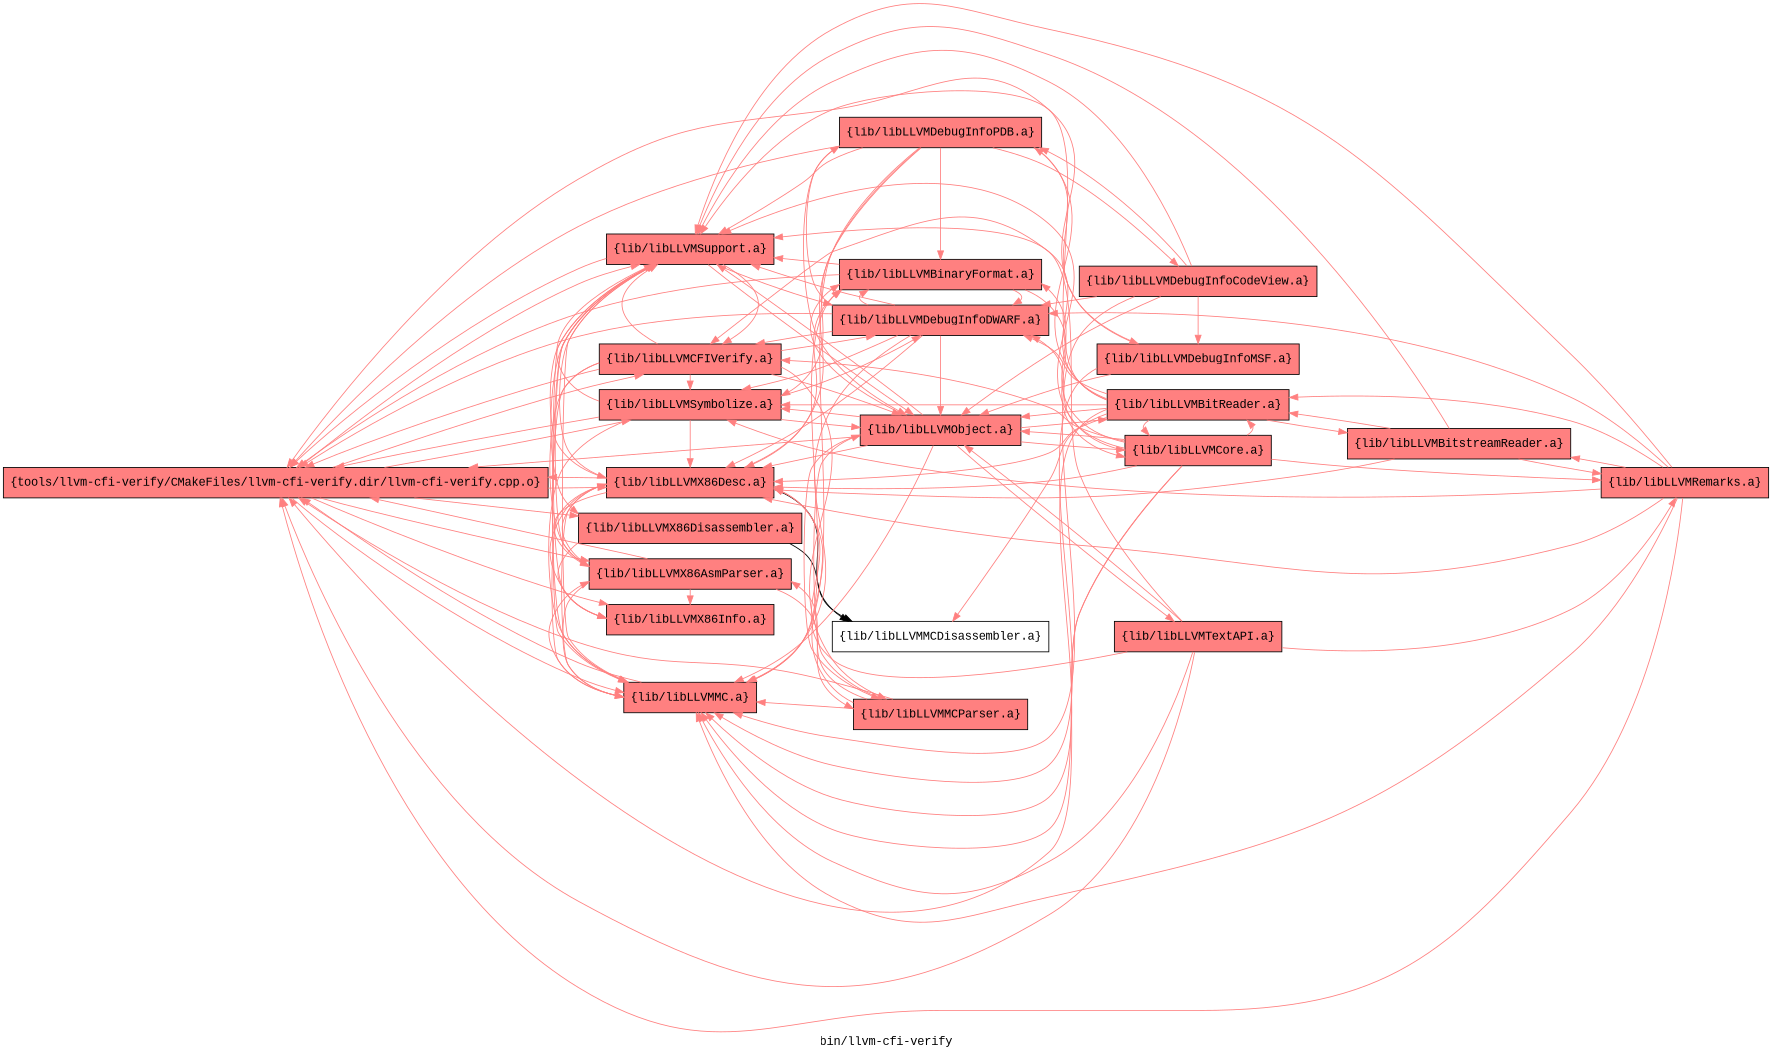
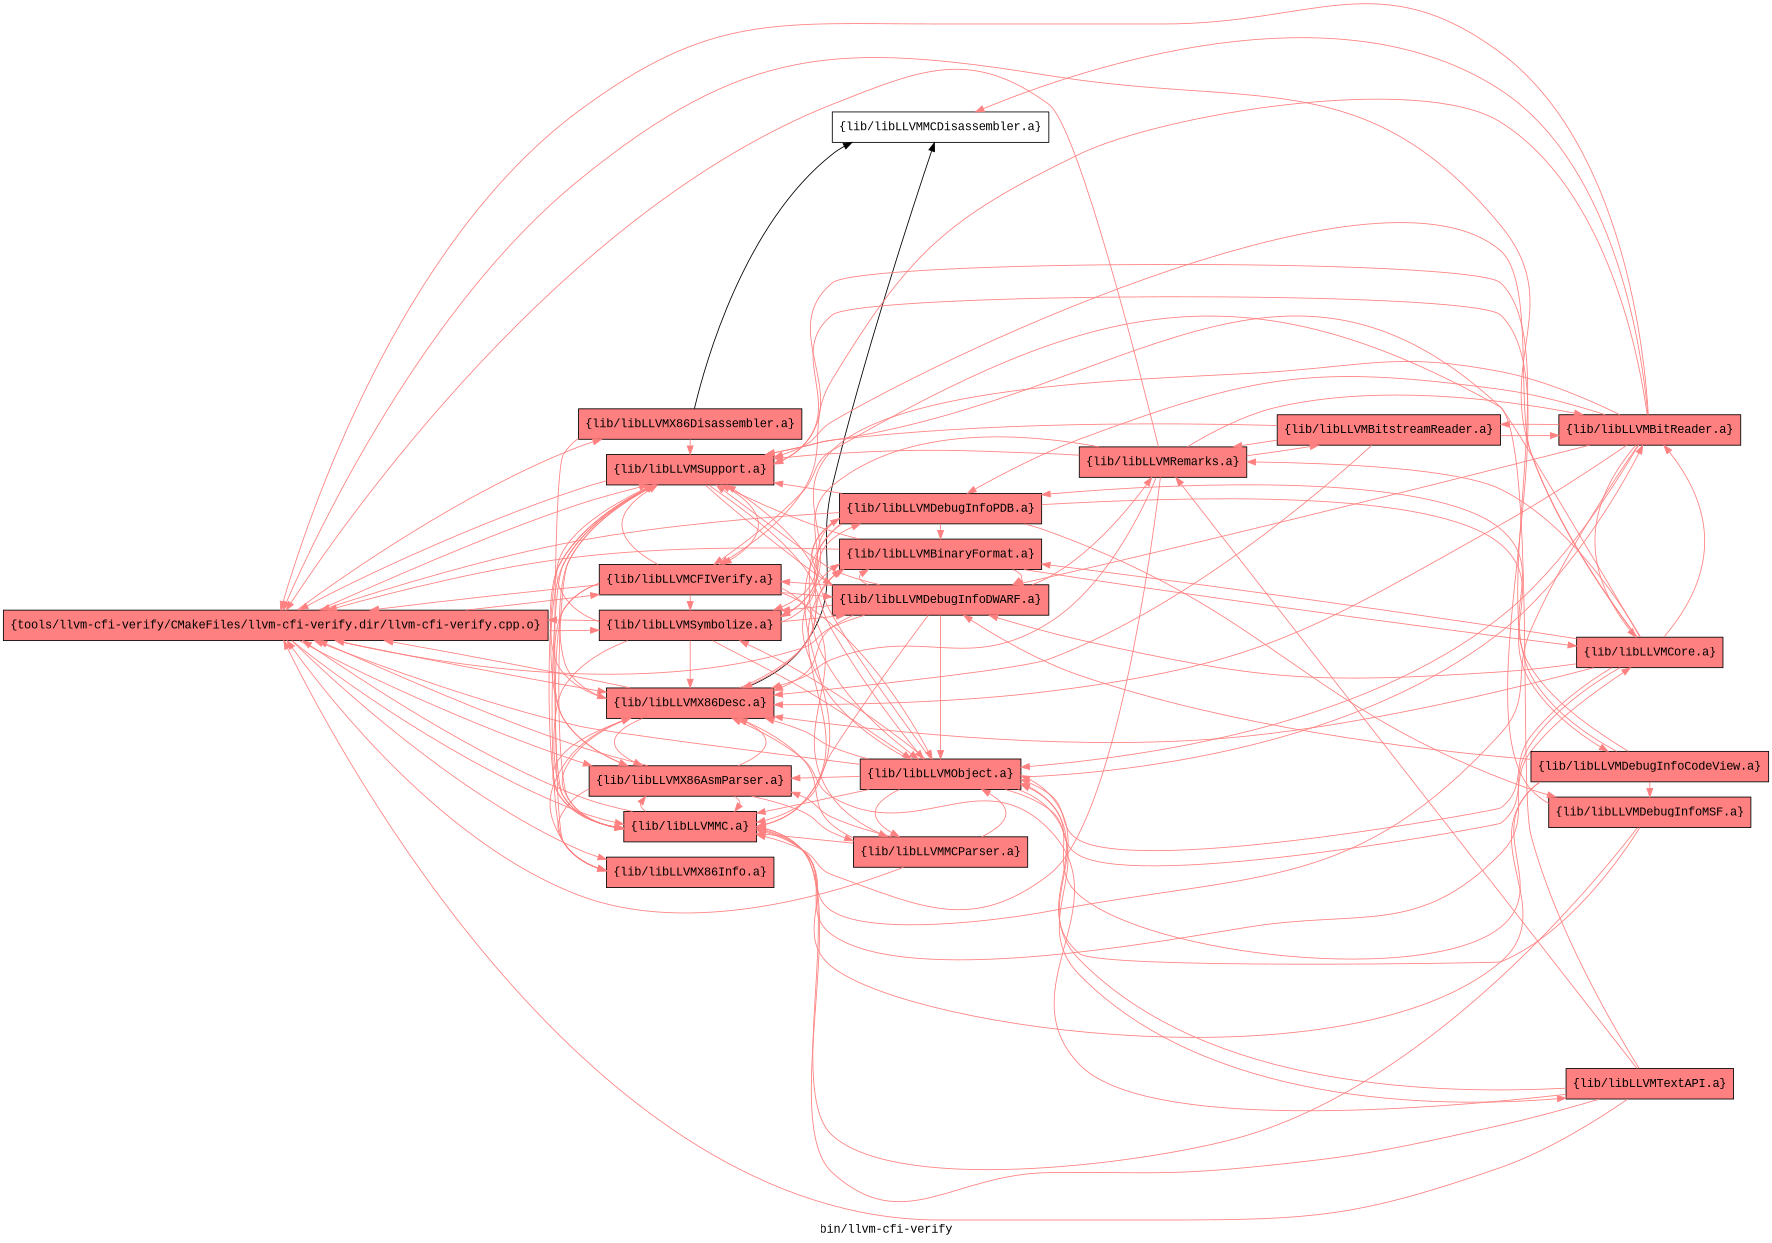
(1378, 337) -> (1096, 542)
(556, 367) -> (690, 443)
none -> (817, 575)
none -> (830, 777)
